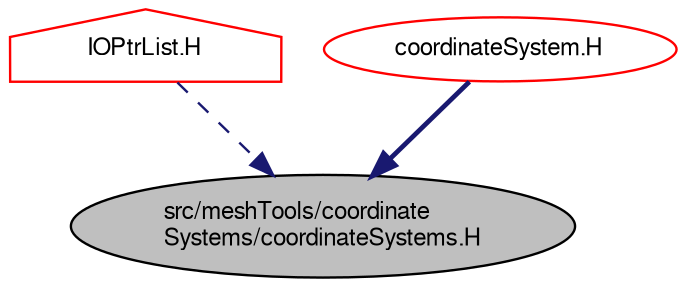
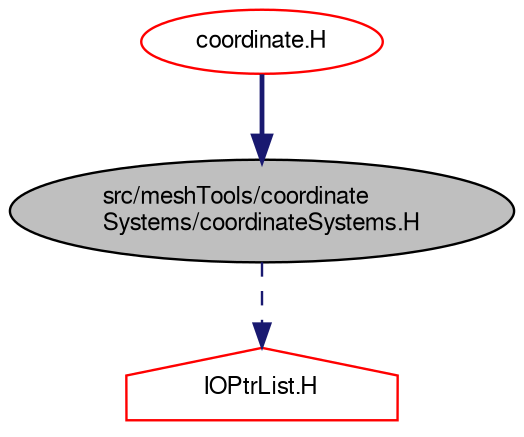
(500, 49) -> (262, 42)
(217, 121) -> (262, 293)
